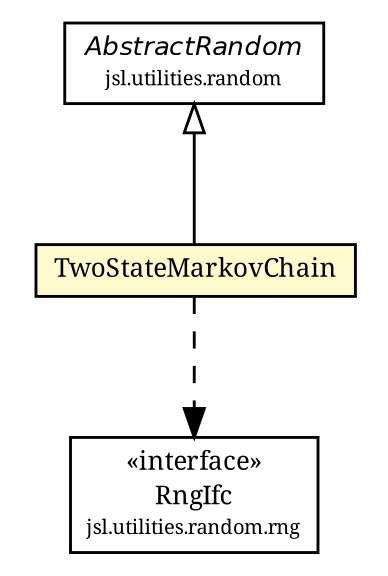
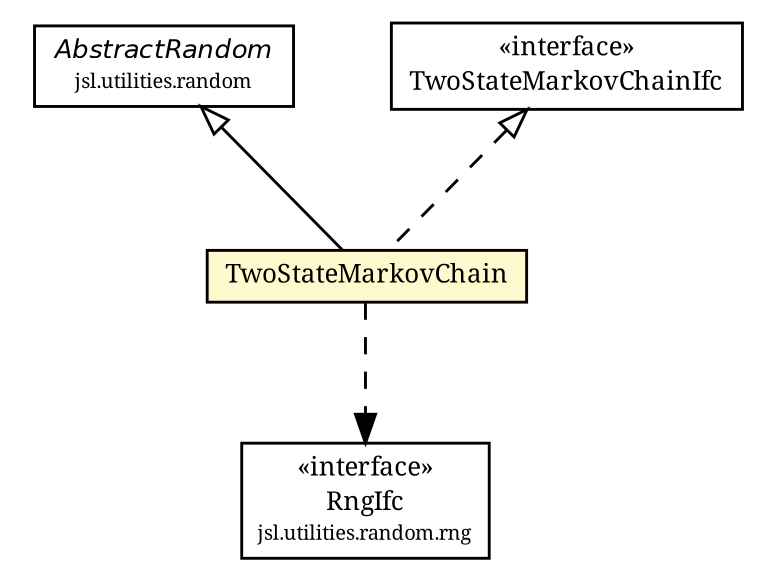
none -> (567, 66)
